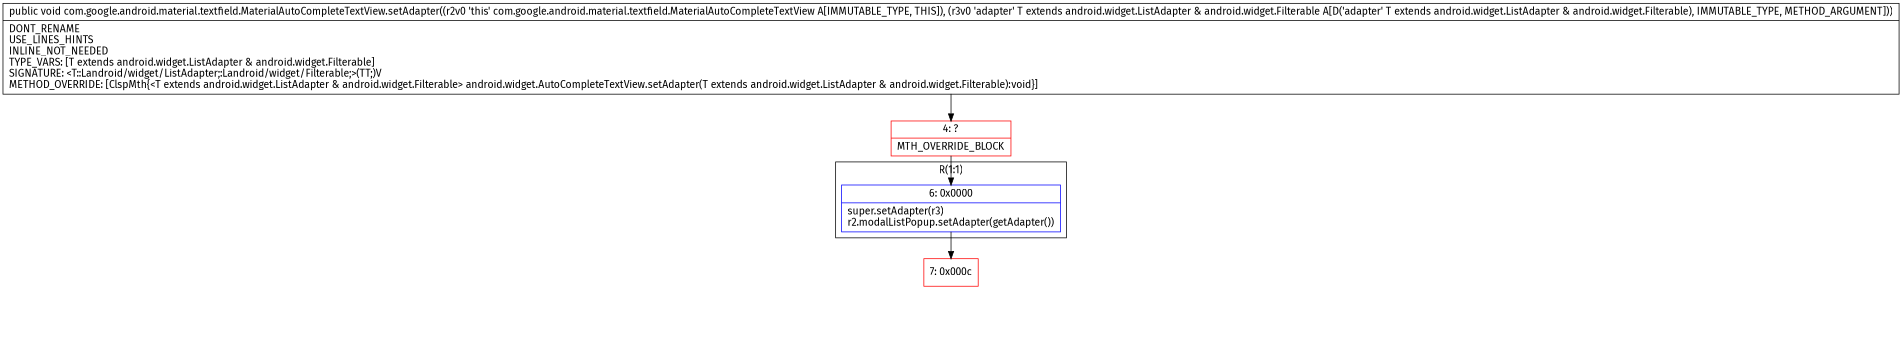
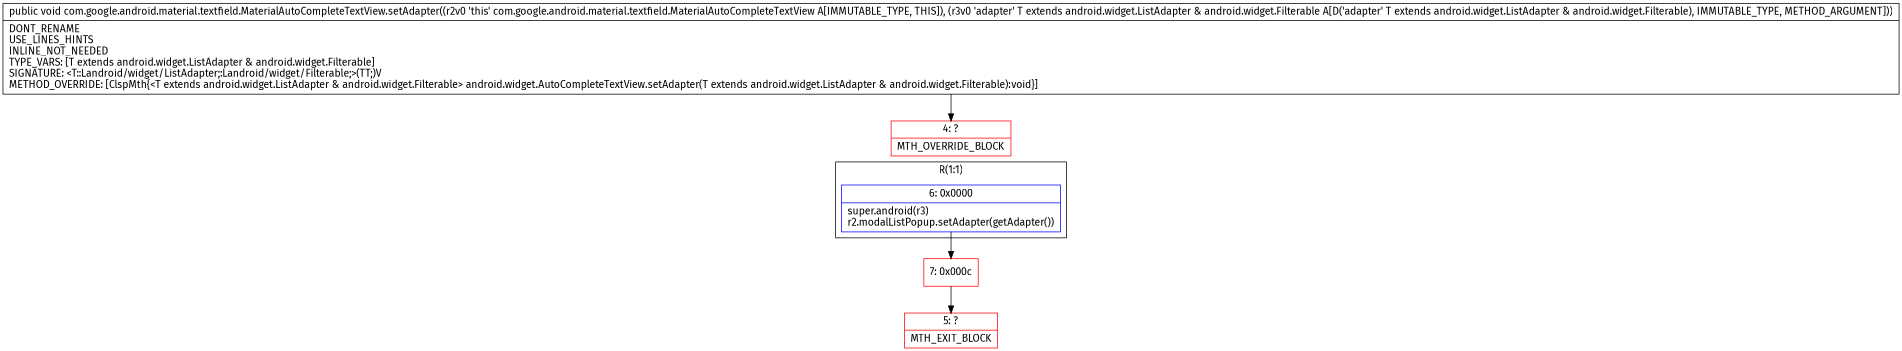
(951, 167) -> none
(896, 211) -> (888, 211)
none -> (951, 331)
